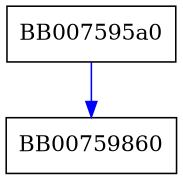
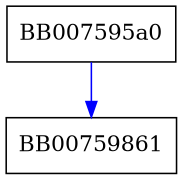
(91, 146) -> (91, 146)
